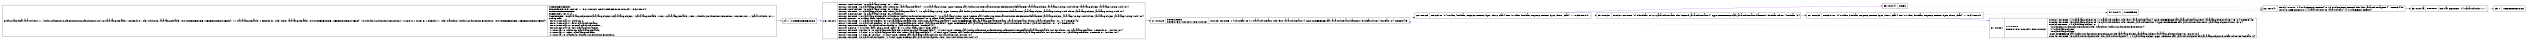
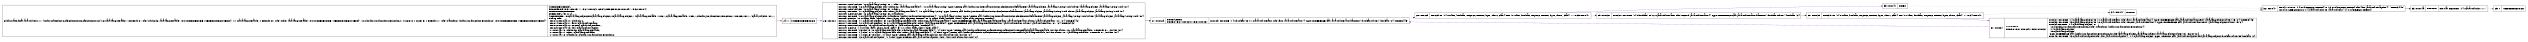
(2131, 12) -> (2131, 12)
(1700, 24) -> (1700, 24)
